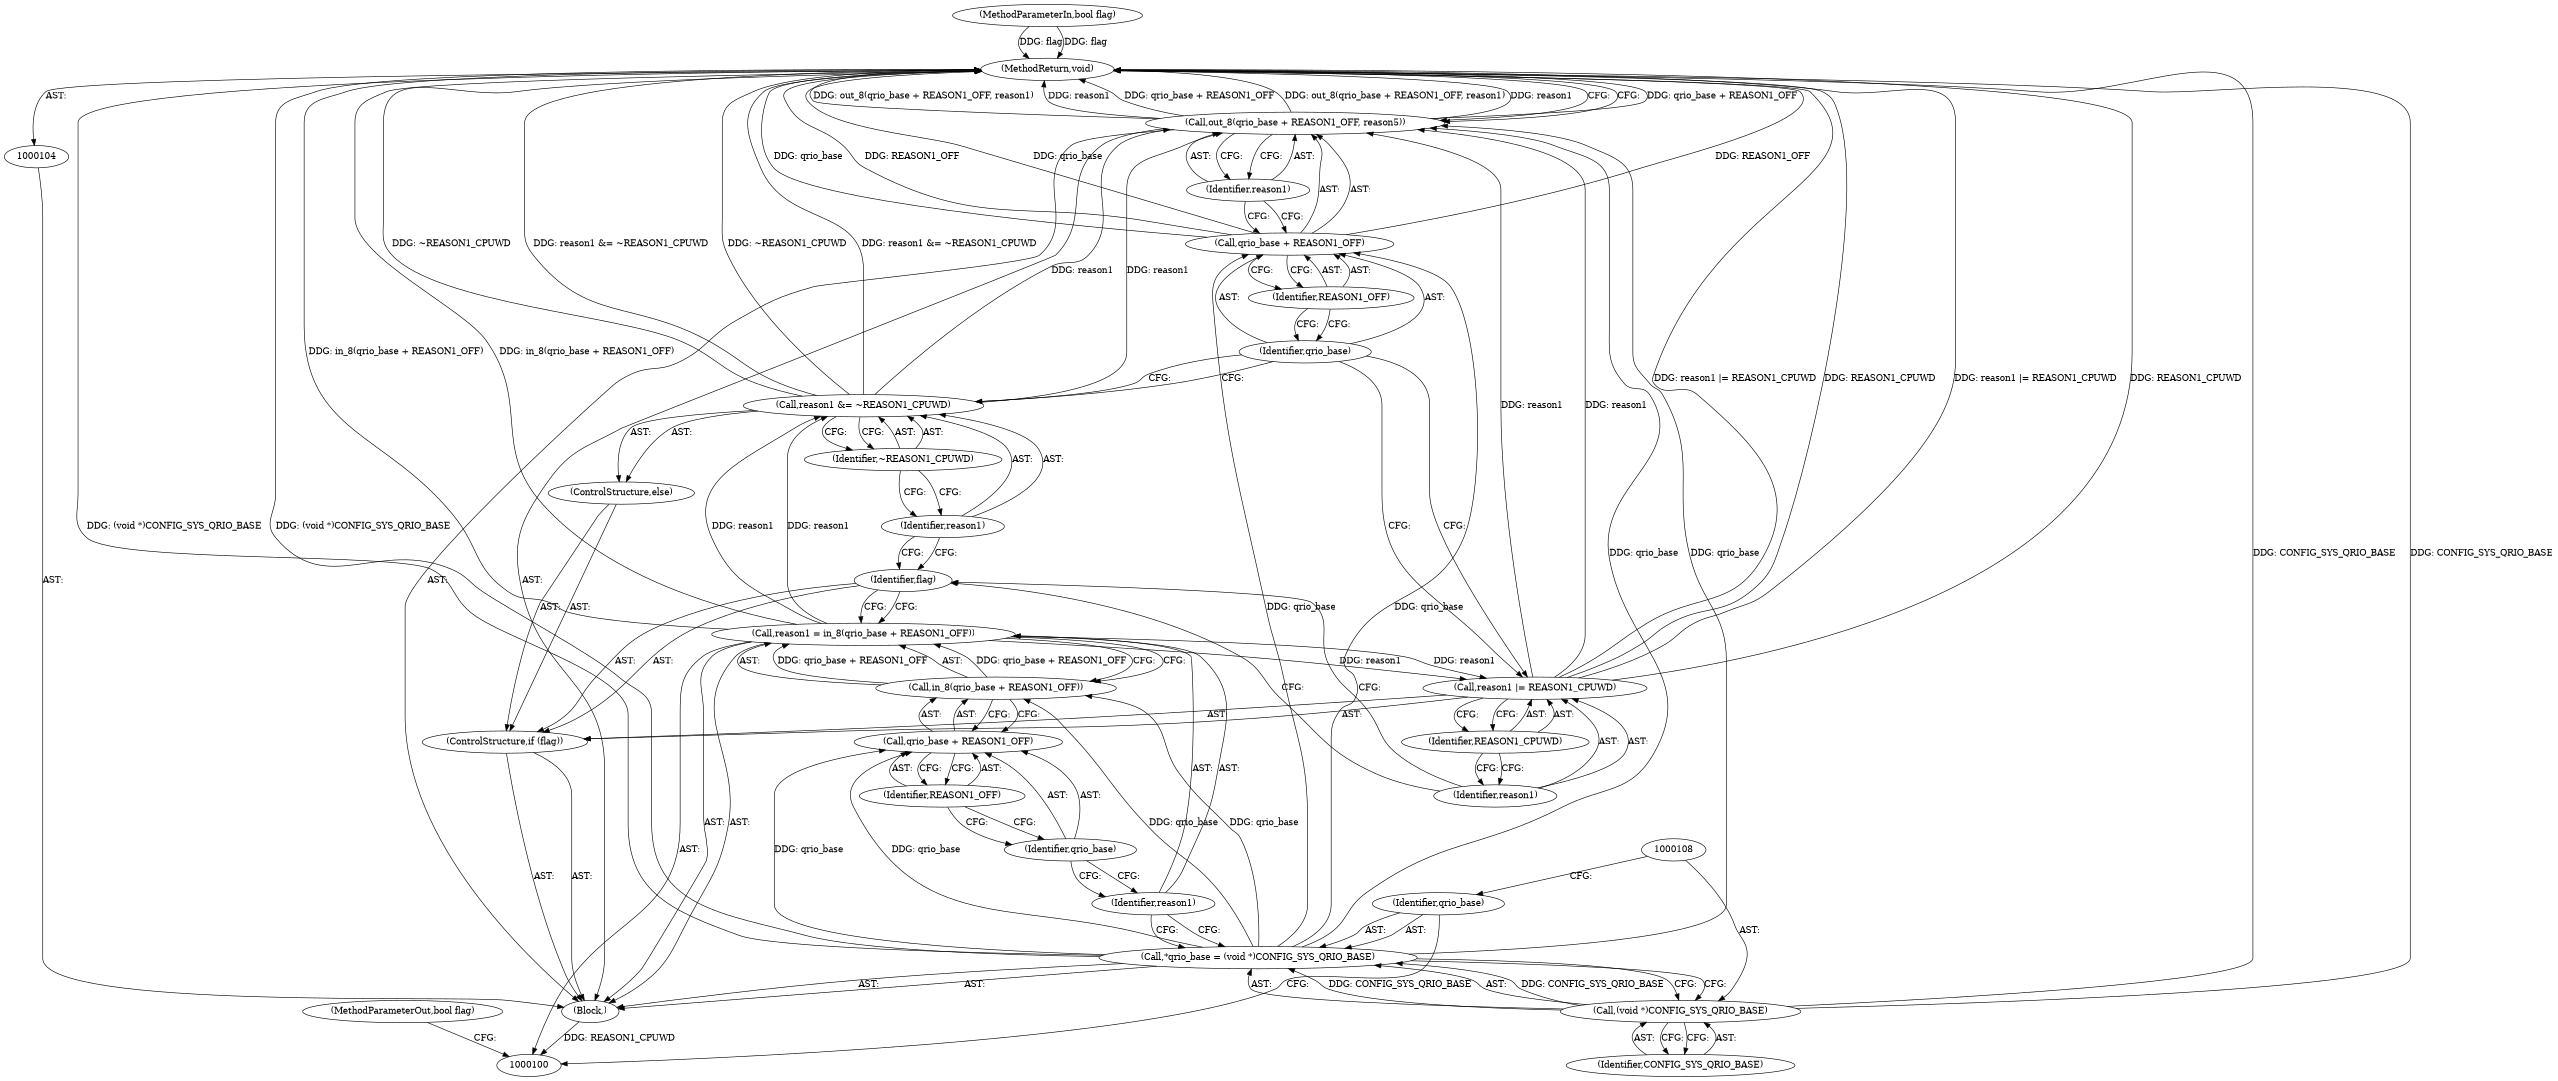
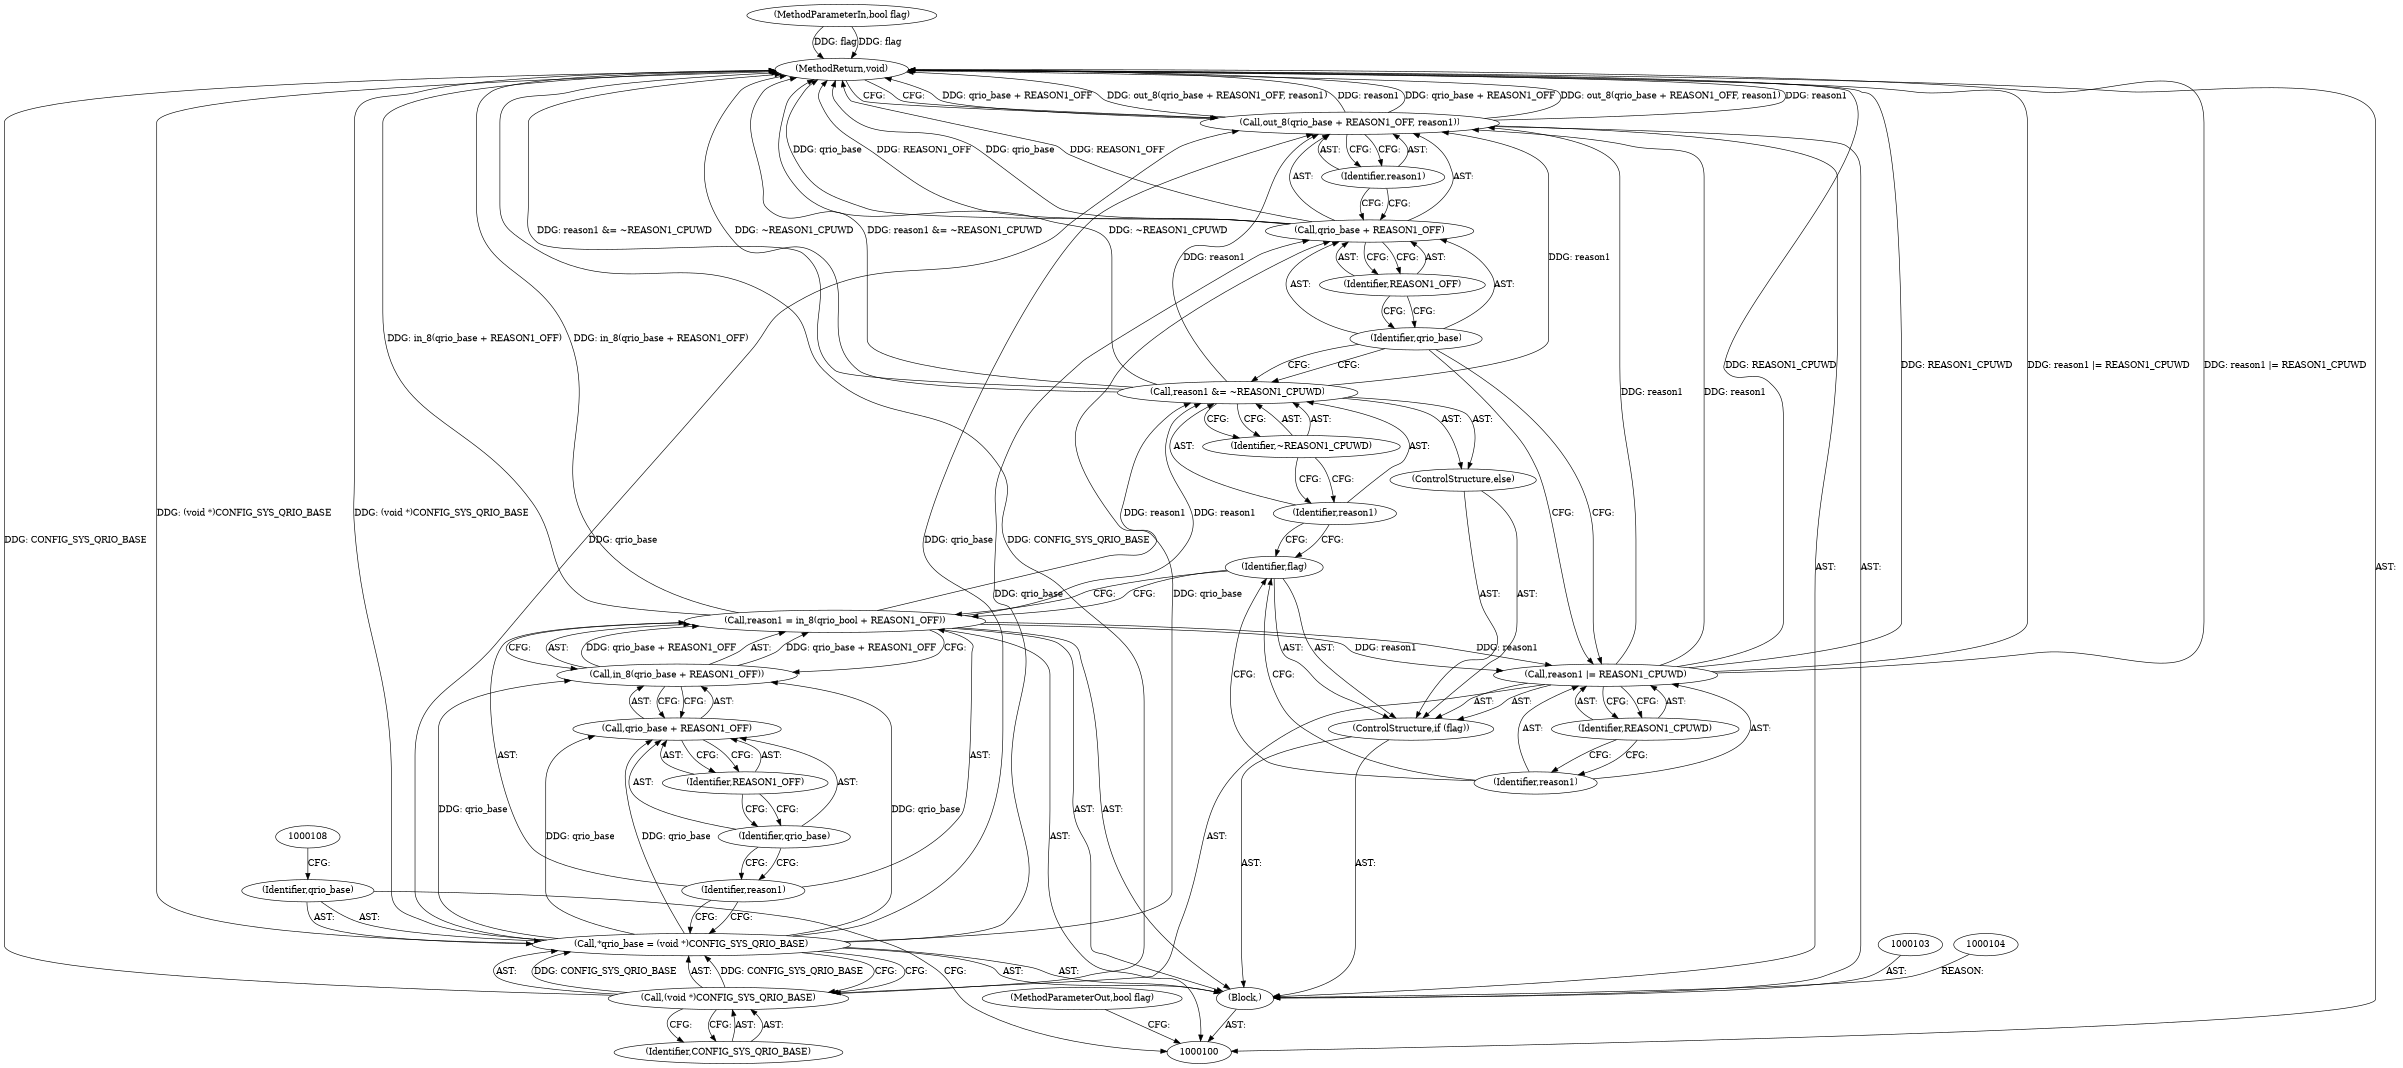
(389, 77) -> (2376, 391)
(1295, 123) -> (1350, 123)
(55, 580) -> (1964, 972)
(864, 634) -> (835, 621)
(1735, 925) -> (1197, 867)
none -> (1910, 945)
(619, 1038) -> (1237, 1025)
